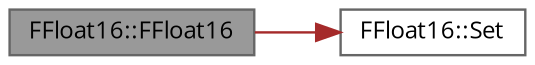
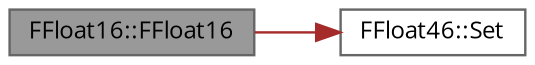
(433, 32) -> (433, 32)
